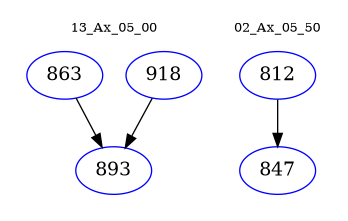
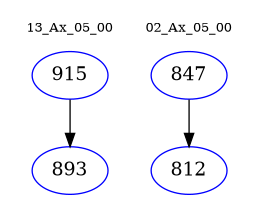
(278, 28) -> (189, 28)
(65, 75) -> none
(164, 75) -> (70, 75)
(278, 116) -> (189, 116)
